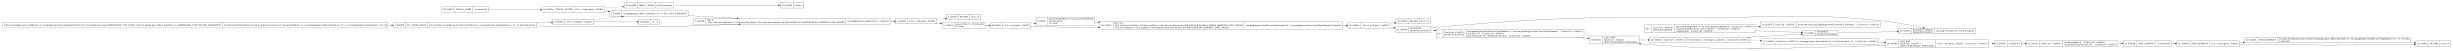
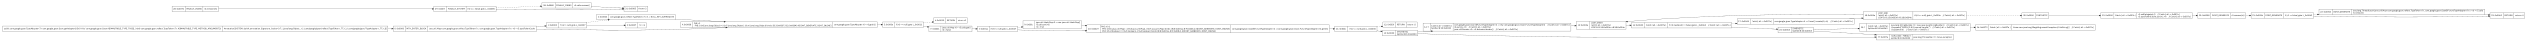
(606, 11) -> (559, 10)
(1778, 32) -> (1836, 29)
